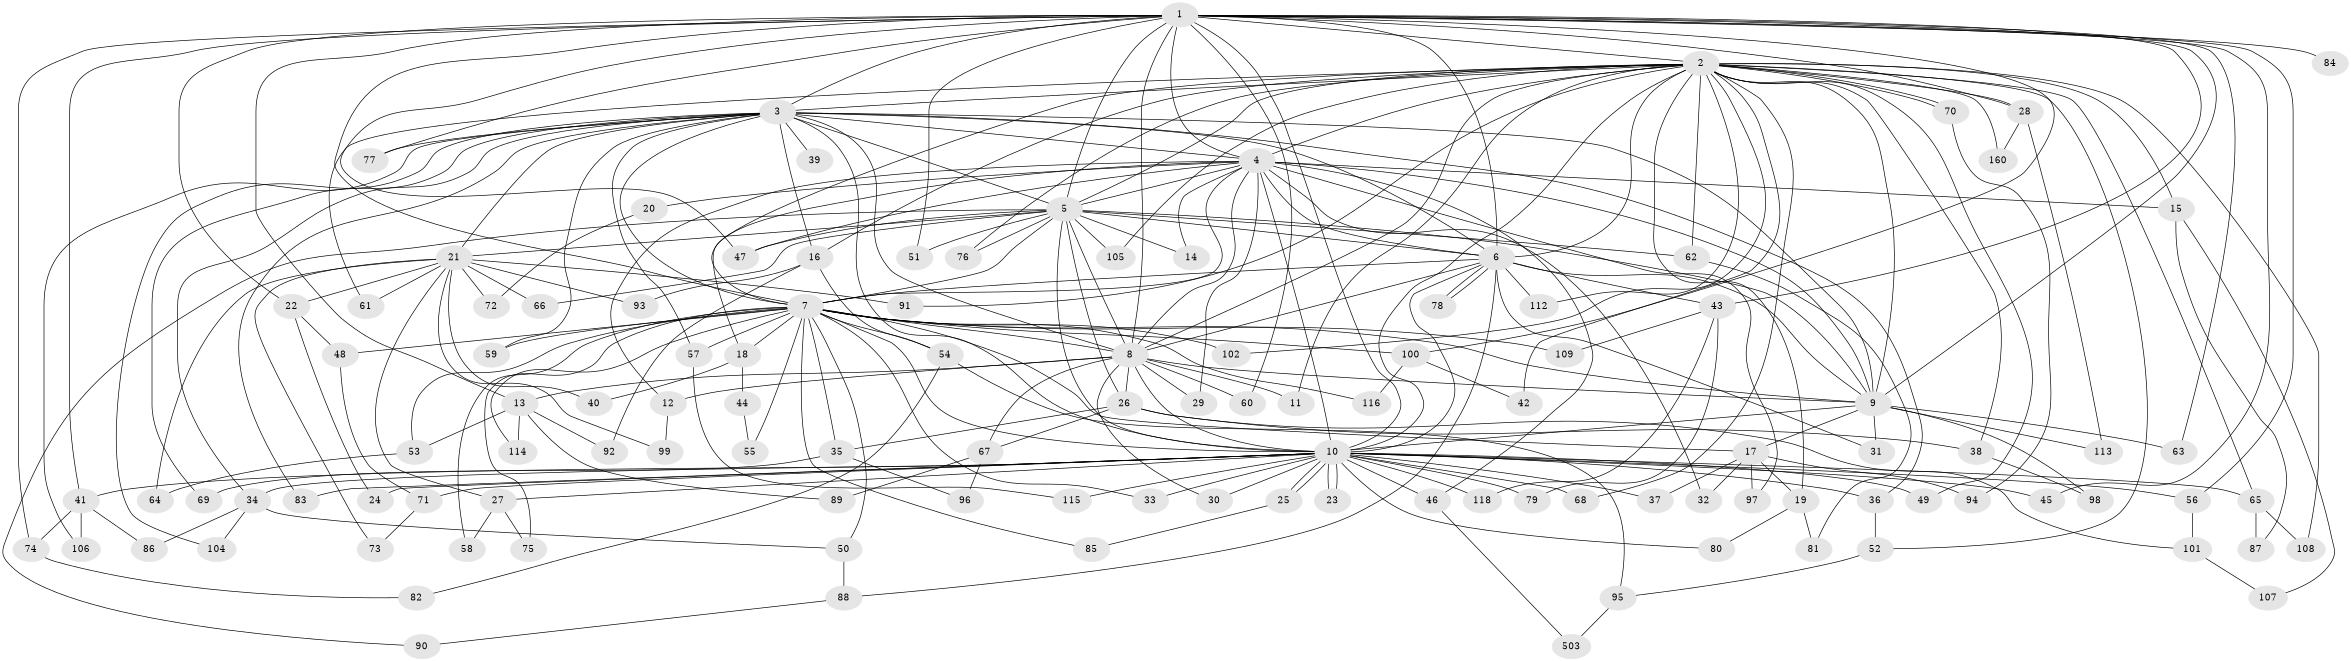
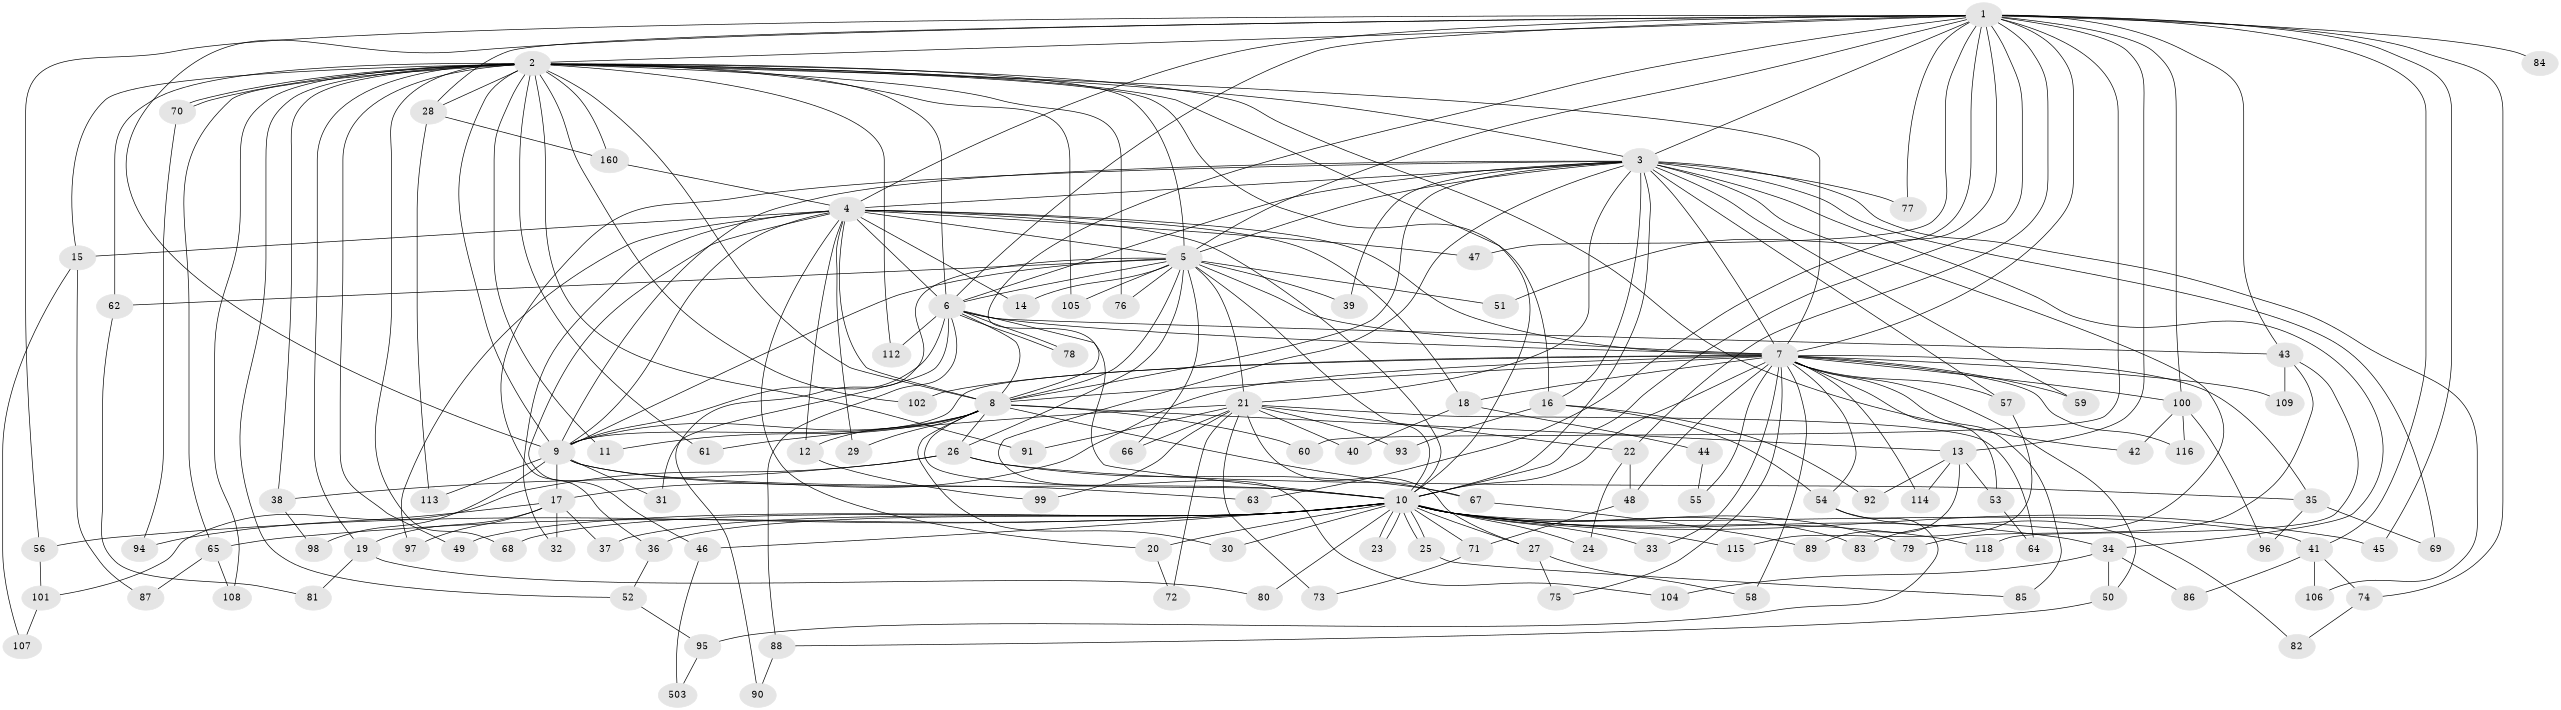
(1474, 93) -> (729, 185)
(899, 222) -> (1278, 281)
(975, 478) -> (2230, 474)
none -> (1277, 523)
